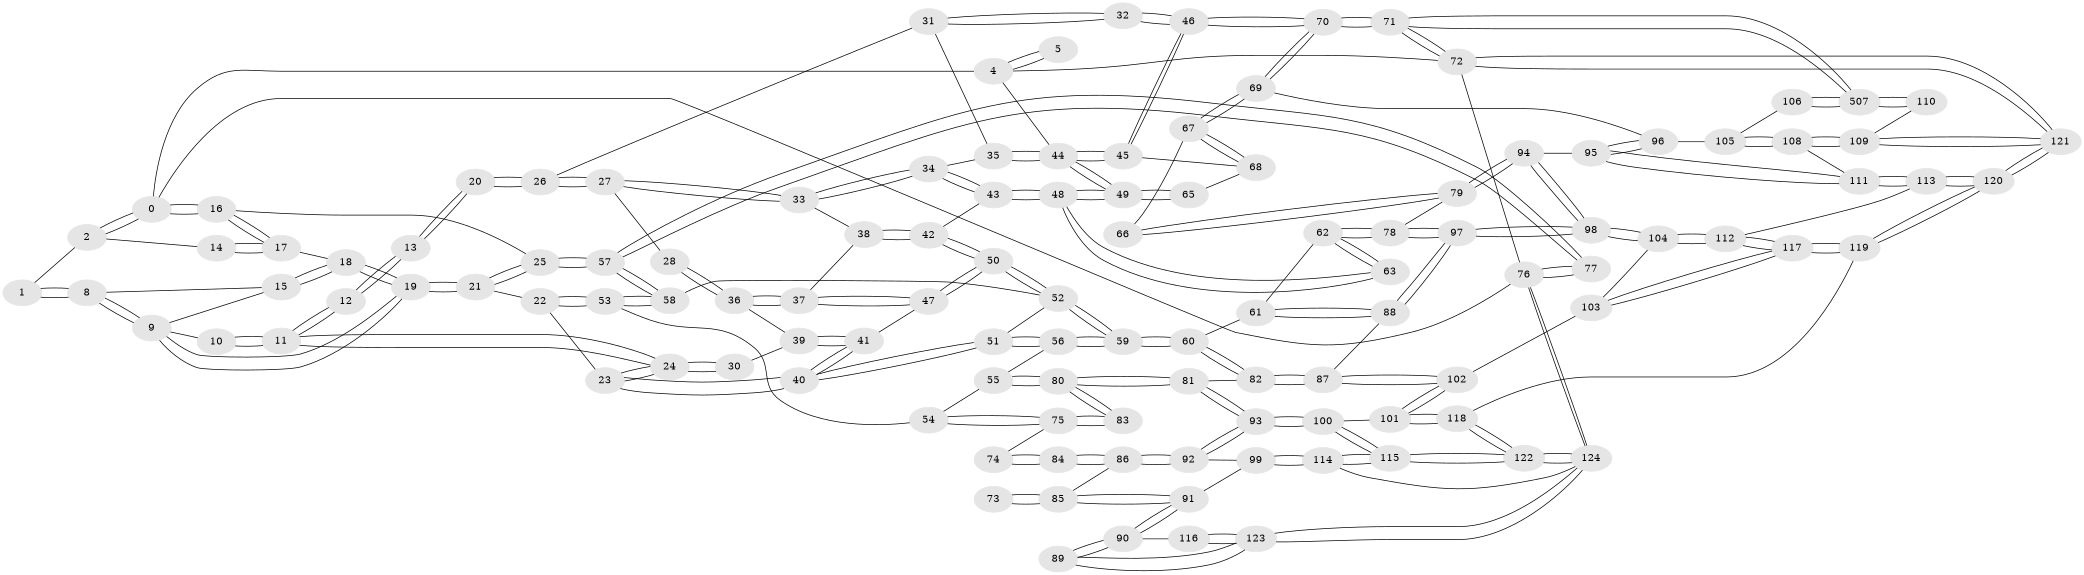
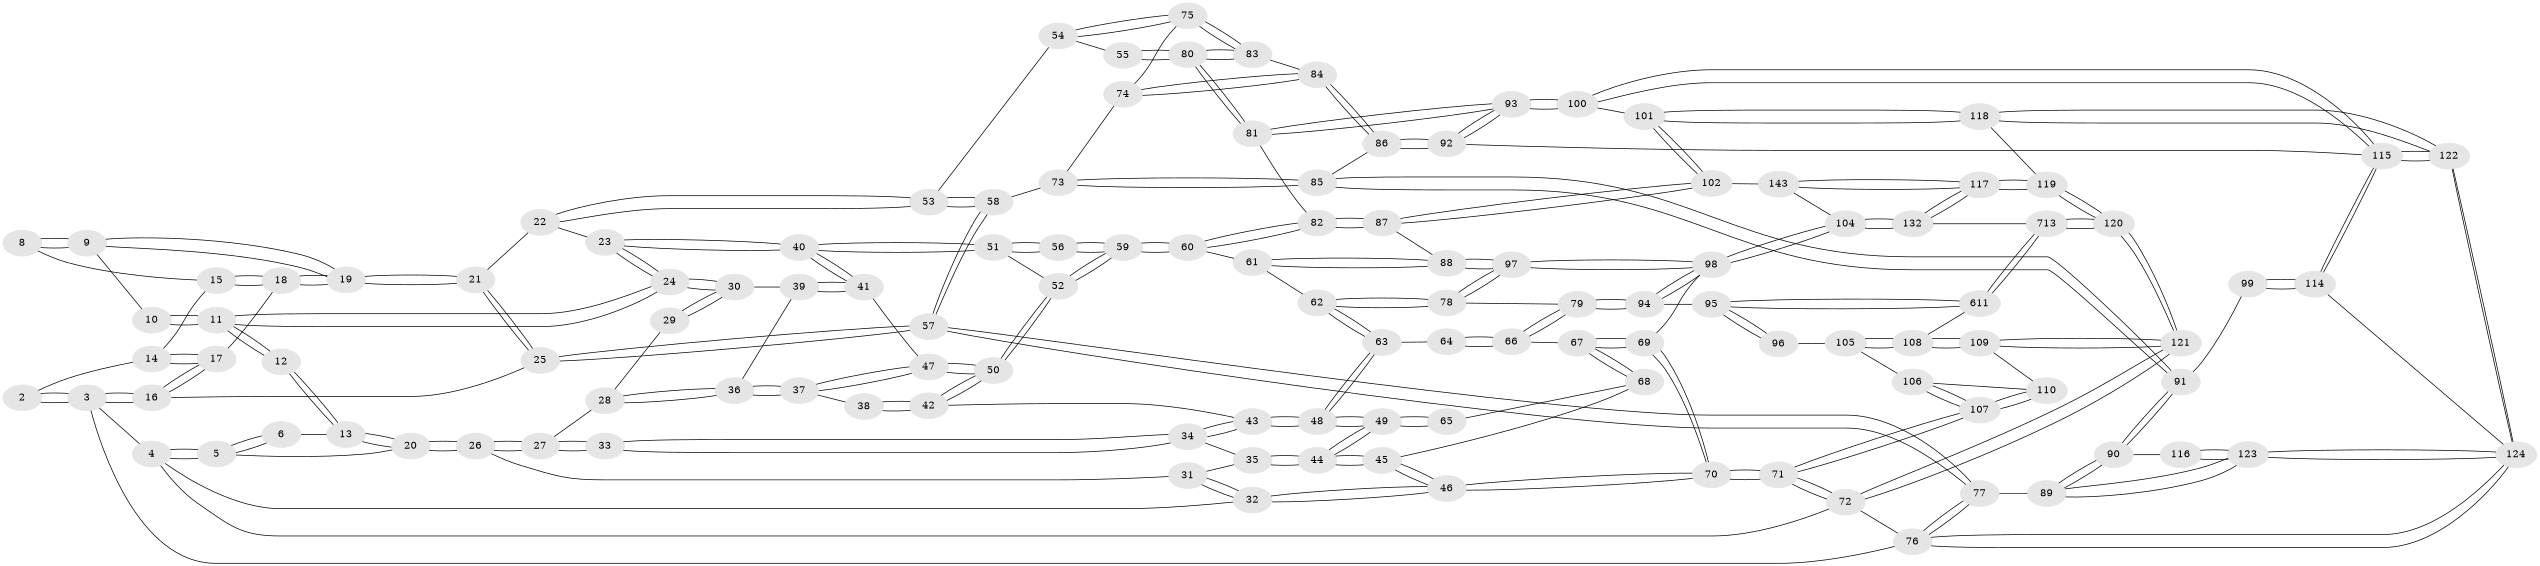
none -> (1285, 65)
(1859, 102) -> (1980, 410)
(1022, 109) -> (694, 509)
(1459, 109) -> (1676, 309)
none -> (1091, 138)
(1859, 181) -> (1980, 304)
(1926, 181) -> (2047, 224)
(152, 209) -> (87, 398)
(832, 217) -> none
(1725, 239) -> (1913, 224)
(862, 281) -> (1026, 192)
(22, 293) -> none
(217, 308) -> (184, 320)
(1591, 308) -> (1779, 184)
none -> (670, 321)
none -> (1447, 342)
(1026, 361) -> none
none -> (1980, 386)
none -> (281, 435)
none -> (314, 456)
(1223, 460) -> (1914, 150)
none -> (2013, 494)
